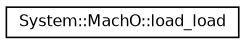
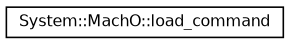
(123, 22) -> (145, 22)
